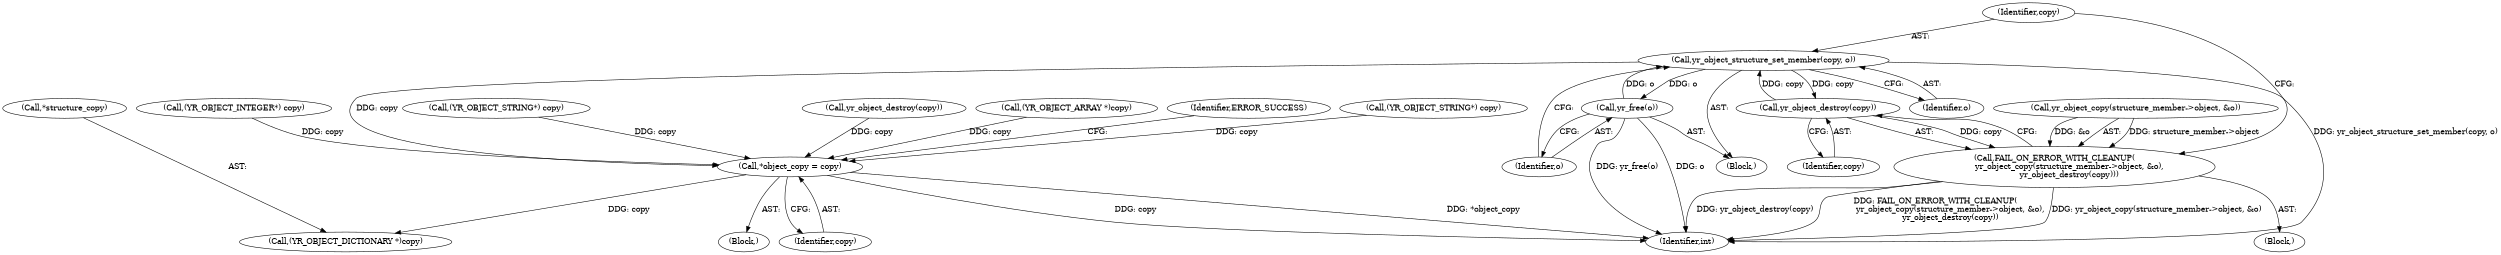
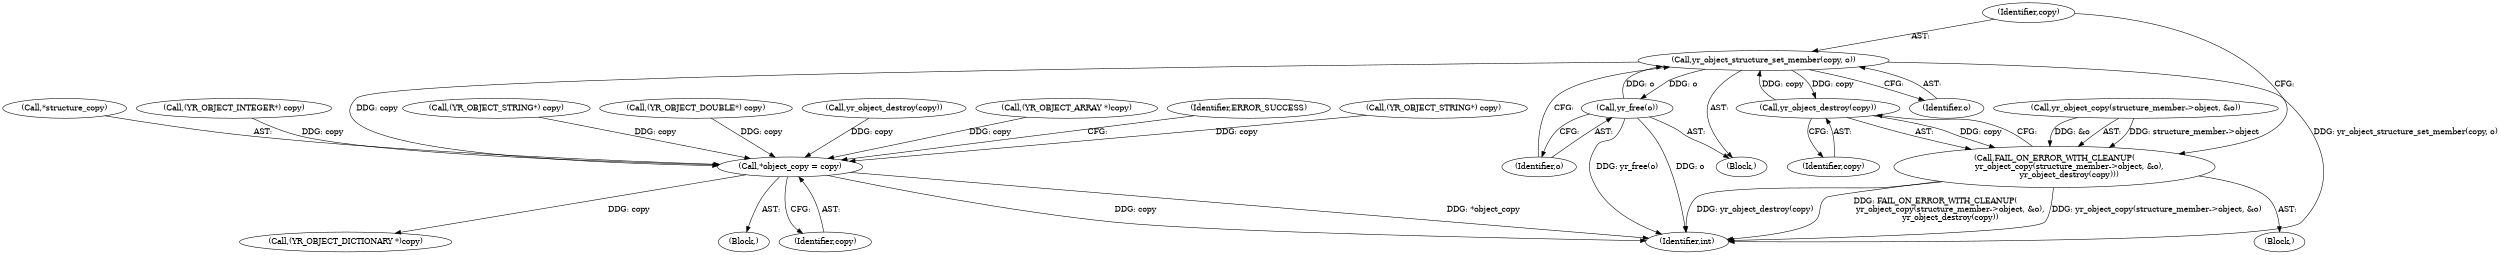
none -> (696, 108)
(202, 174) -> (302, 141)
